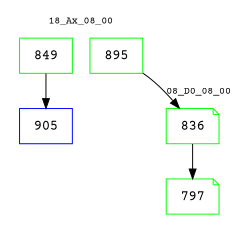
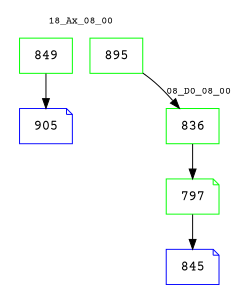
(46, 126) -> (46, 126)
(193, 126) -> (193, 126)
none -> (193, 267)
